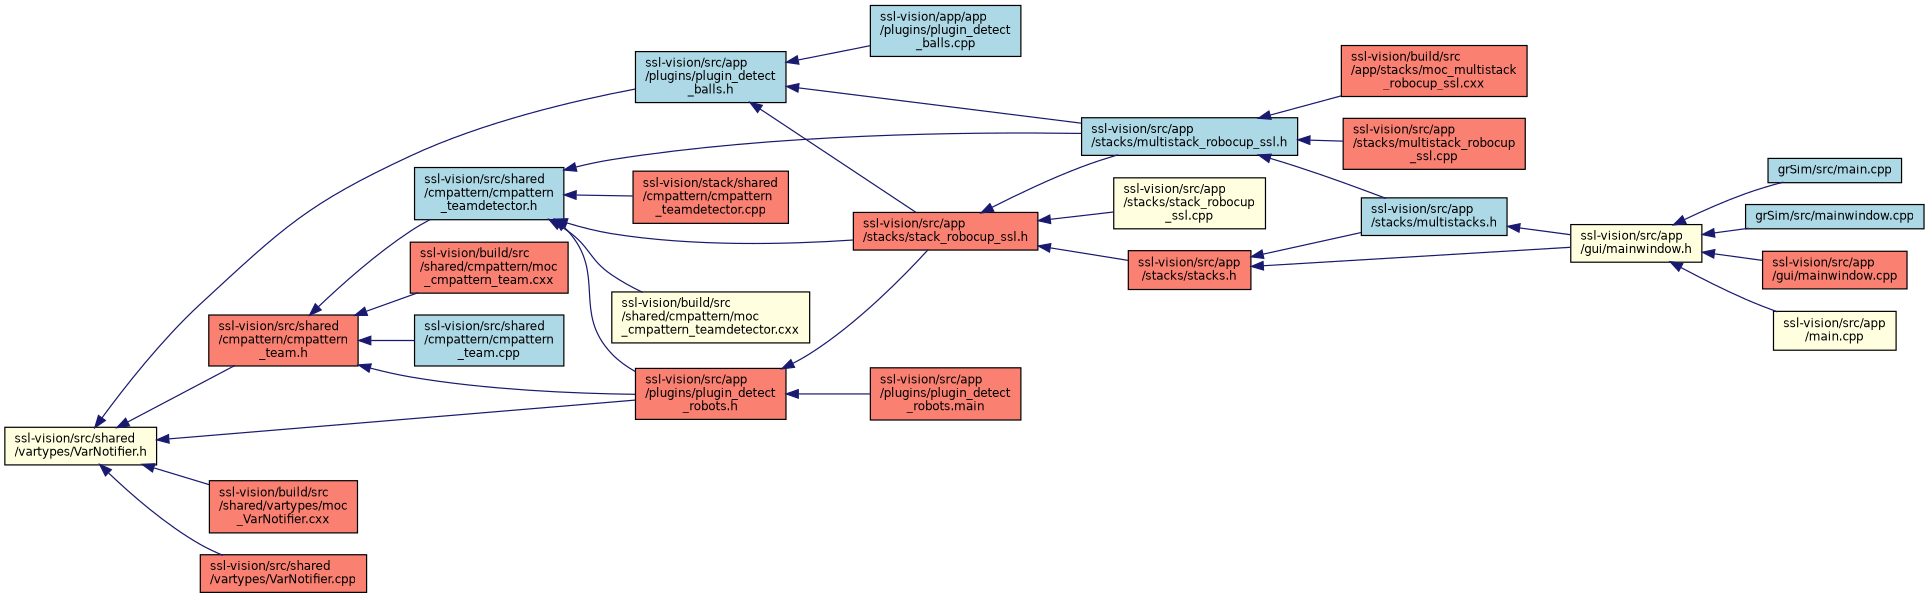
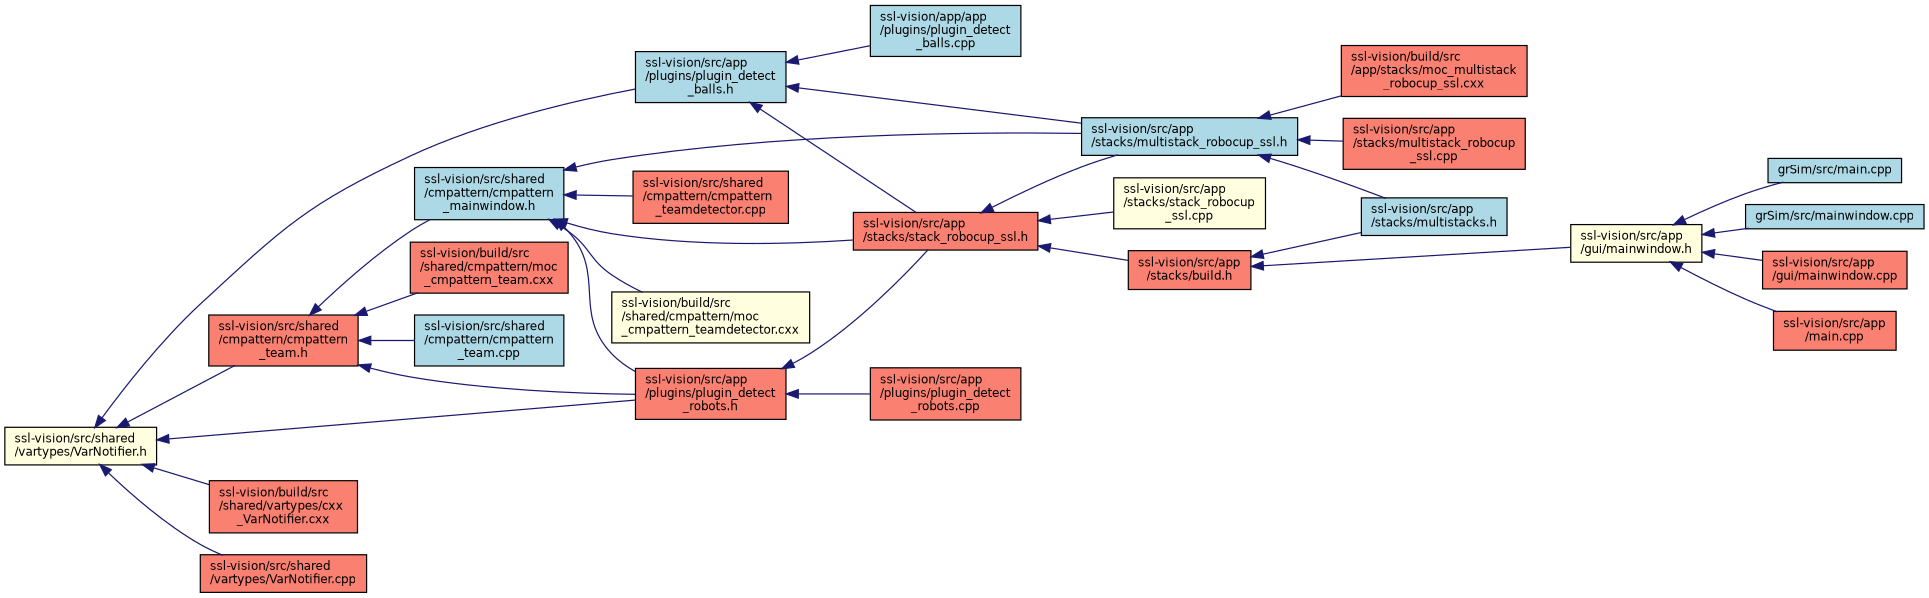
(489, 194) -> (489, 194)
(711, 197) -> (711, 197)
(1545, 231) -> none
(1190, 270) -> (1190, 270)
(1835, 331) -> (1835, 331)
(946, 394) -> (946, 394)
(283, 507) -> (283, 507)
